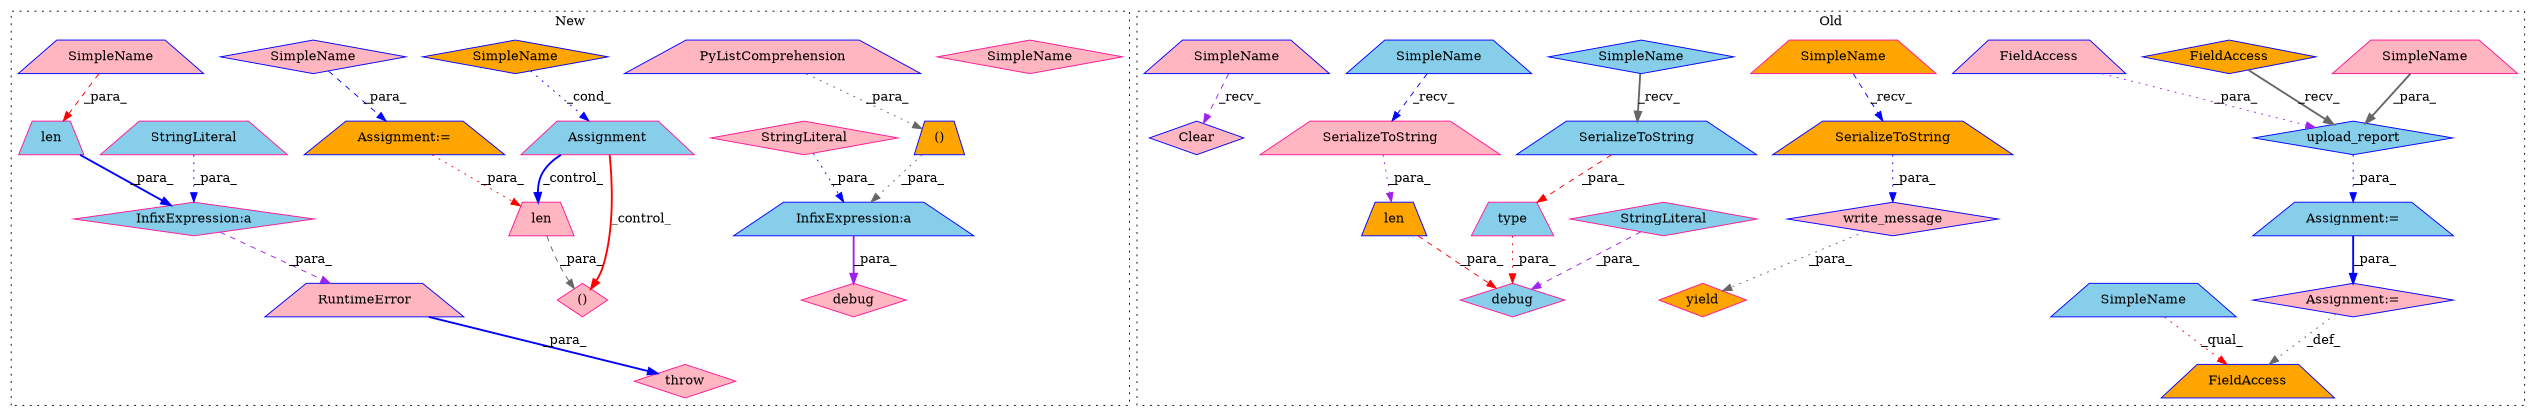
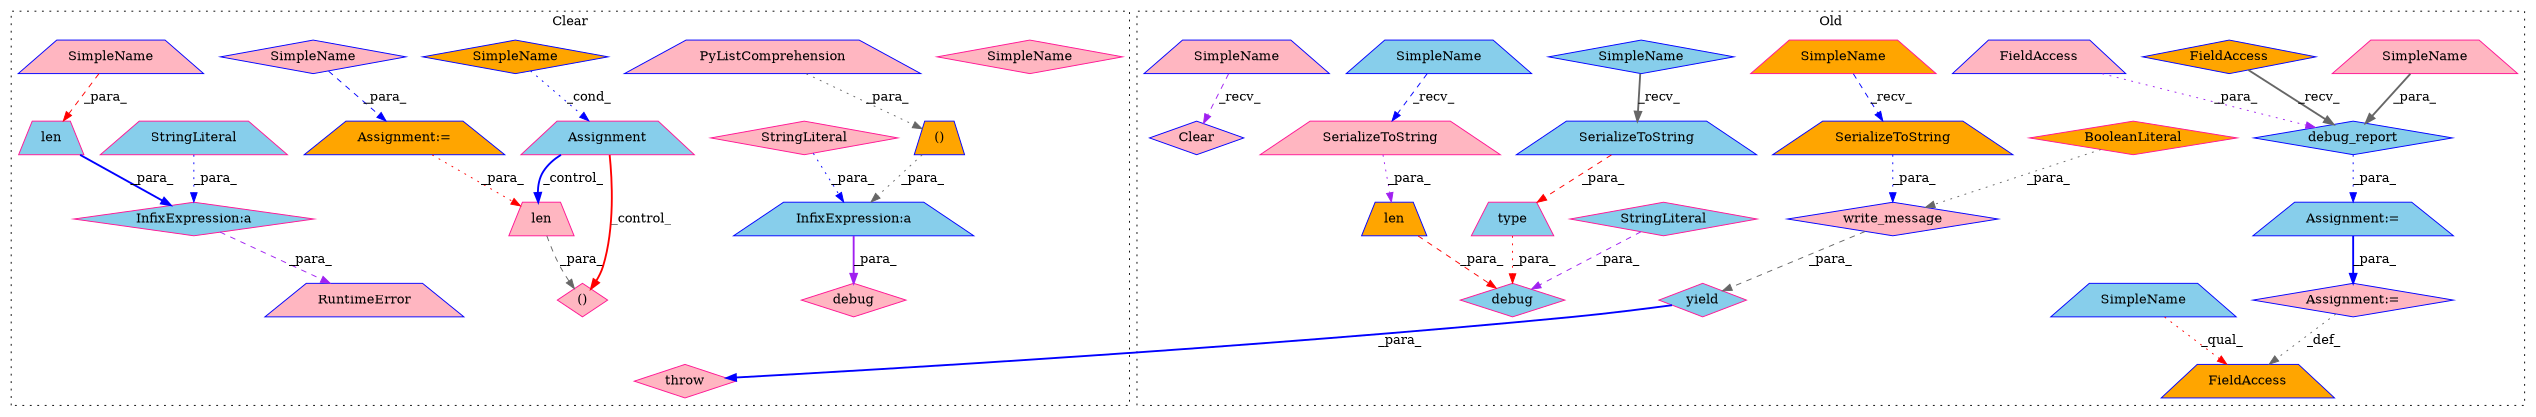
(570, 22) -> (570, 22)
none -> (2133, 138)
(2353, 138) -> (2353, 138)
(1798, 259) -> (1798, 259)
(1703, 300) -> (1703, 300)
(539, 344) -> (1205, 348)
